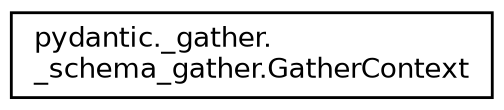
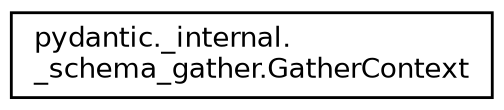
(252, 55) -> (252, 55)
